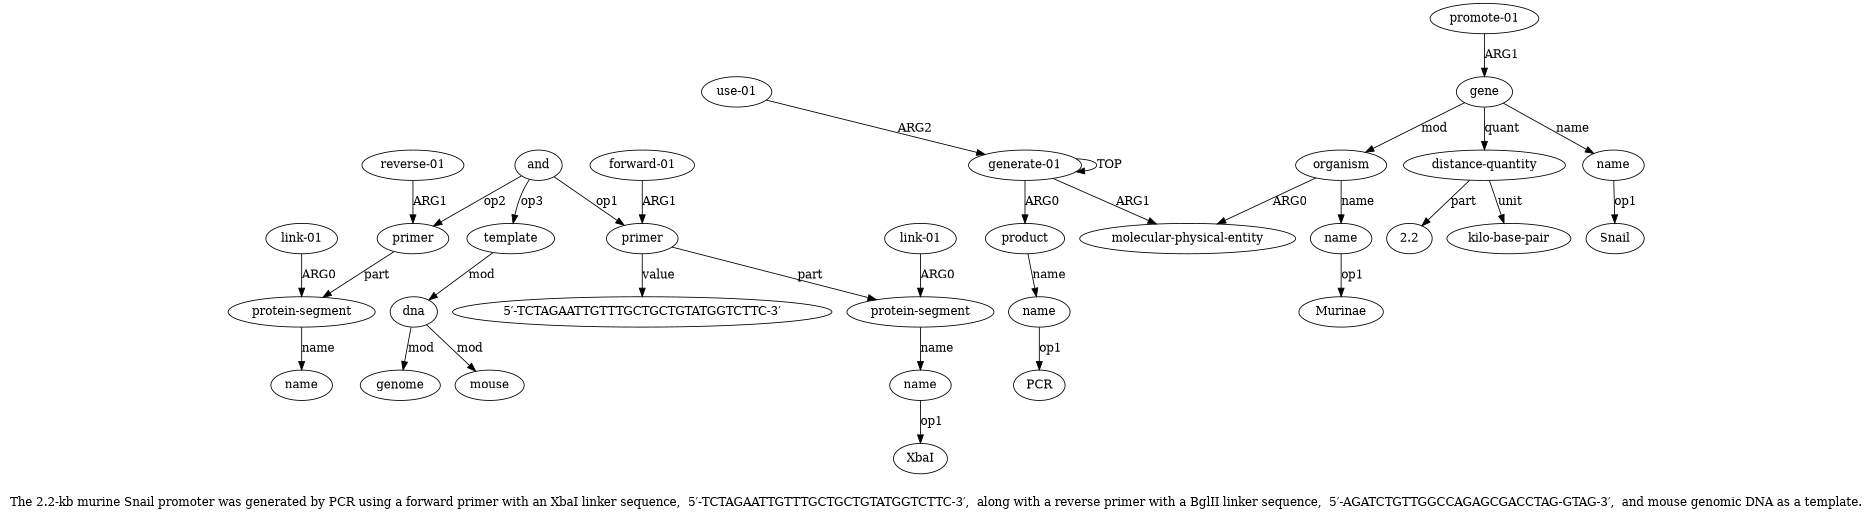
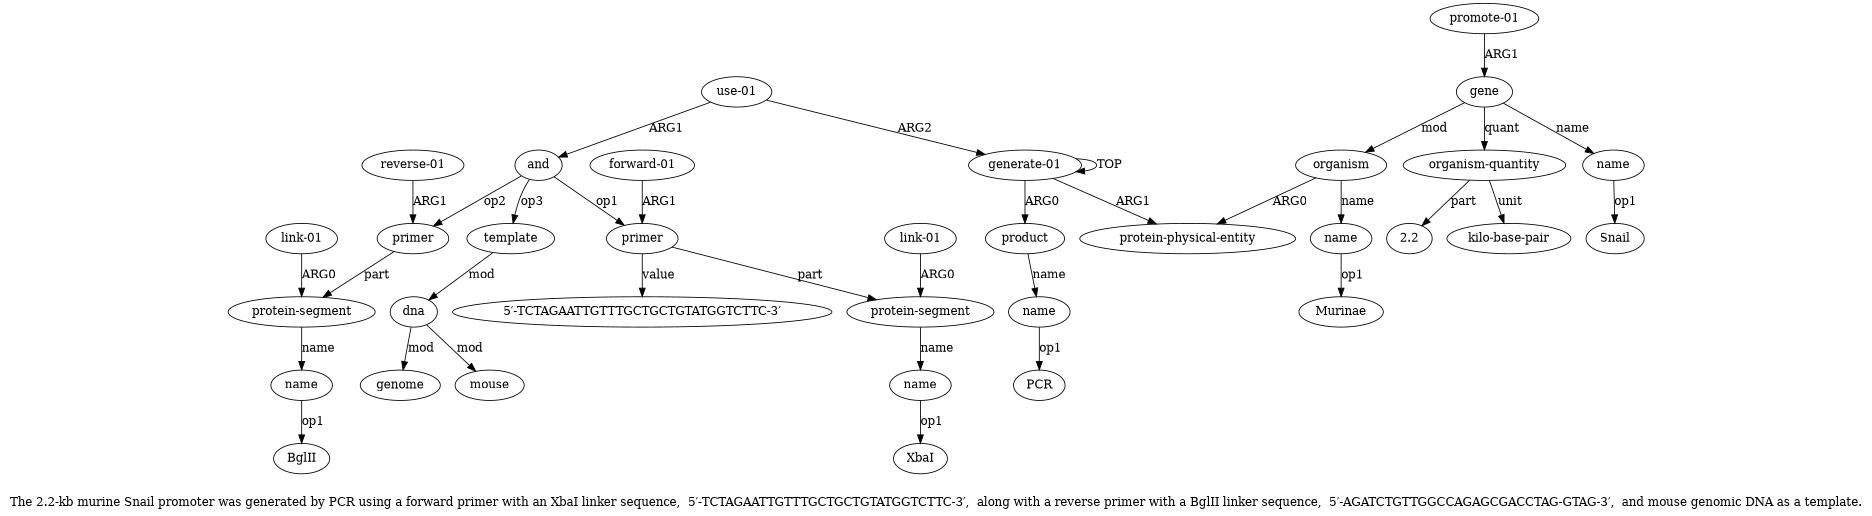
none -> (639, 128)
(1484, 165) -> (1484, 165)
(1188, 239) -> (1188, 239)
none -> (302, 459)
